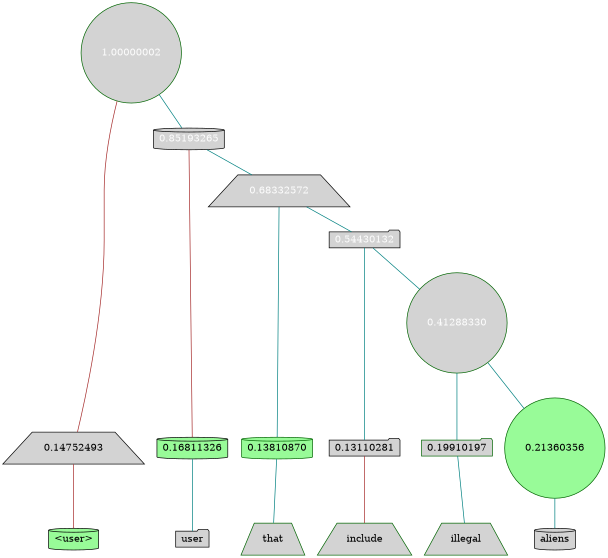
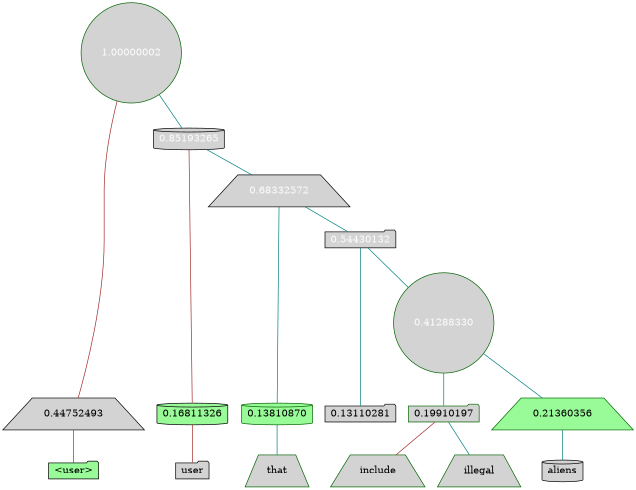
(74, 448) -> (74, 414)
(555, 448) -> (562, 414)
(365, 490) -> (415, 439)
(192, 495) -> (192, 444)
(74, 539) -> (74, 471)
